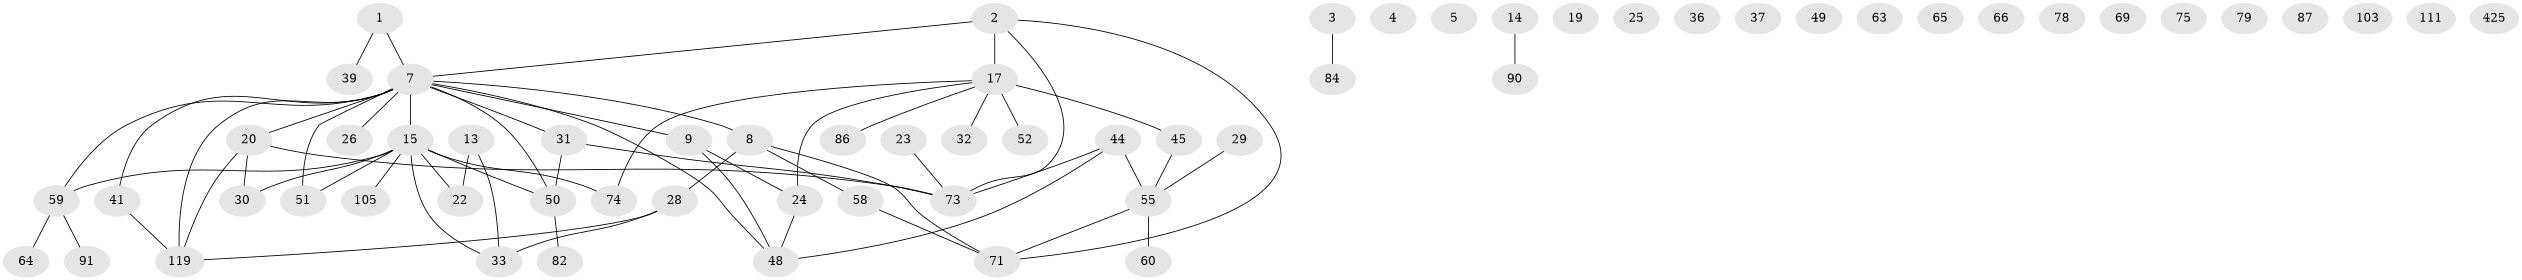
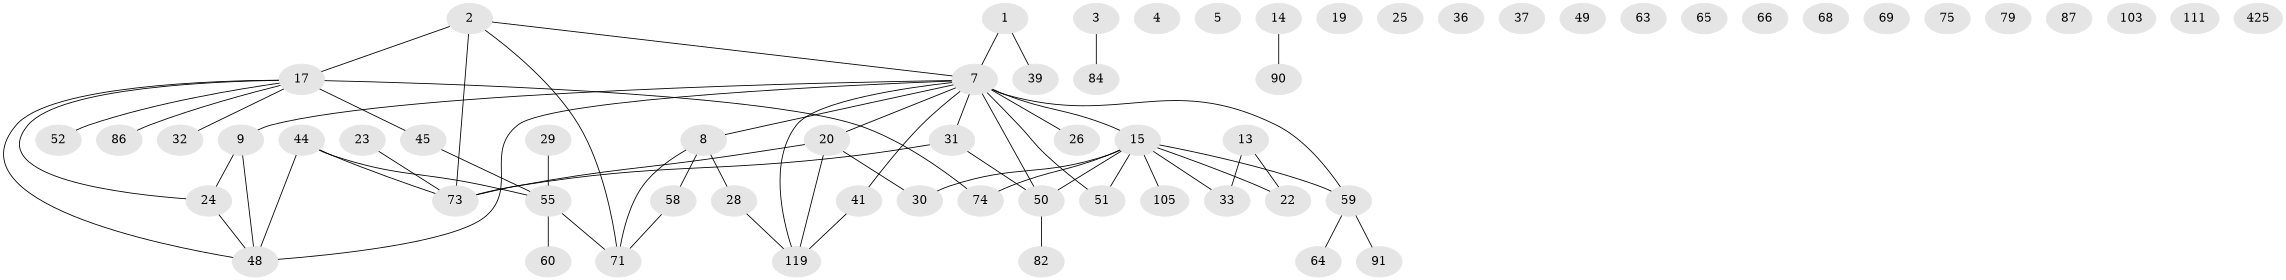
(2062, 19) -> (1826, 19)
none -> (11, 136)
(569, 235) -> none
